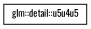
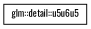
(45, 14) -> (45, 14)
